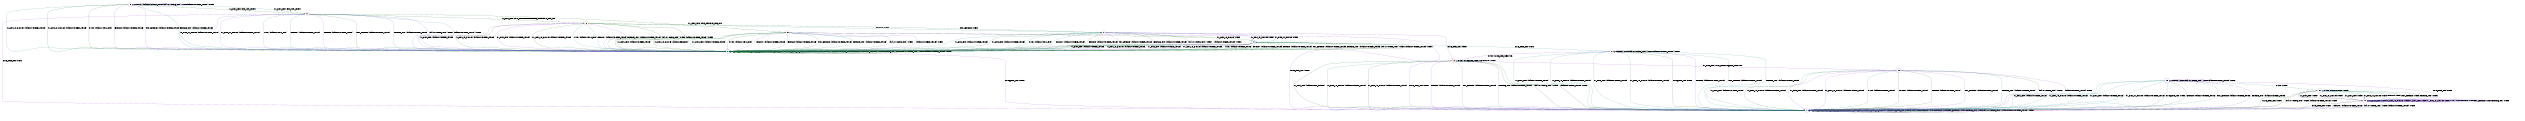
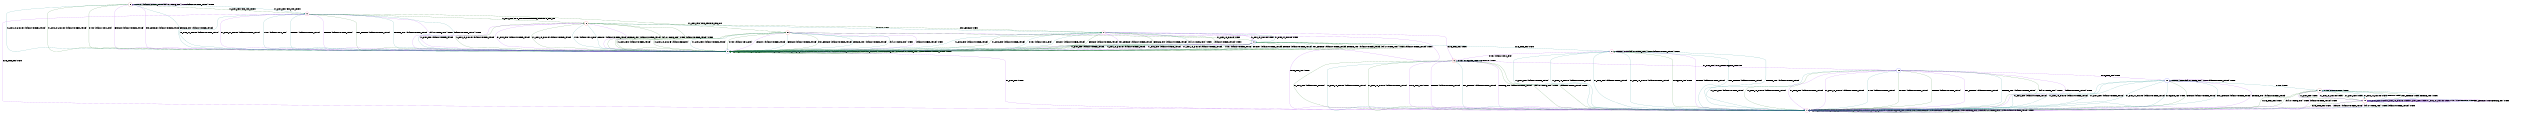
(1500, 56) -> (1500, 56)
(1015, 81) -> (1015, 81)
(2341, 85) -> (2032, 73)
